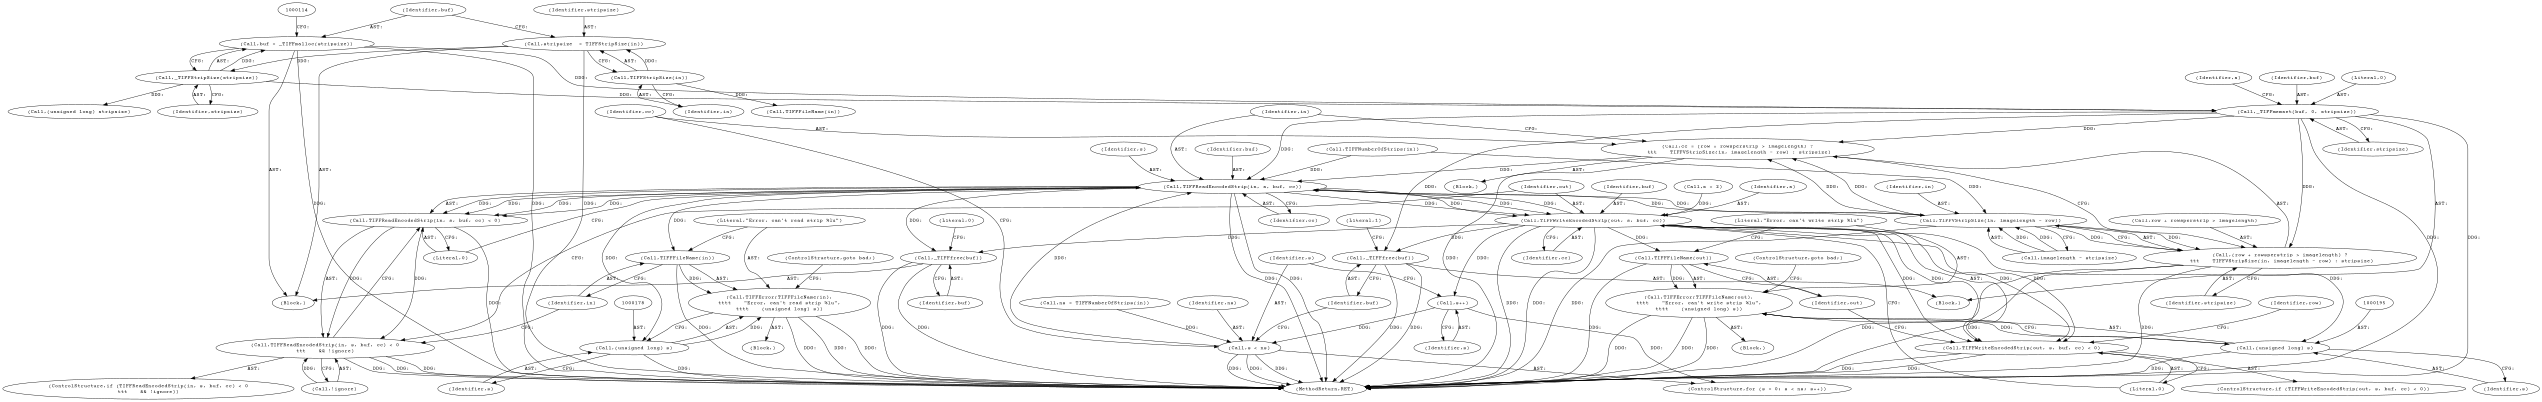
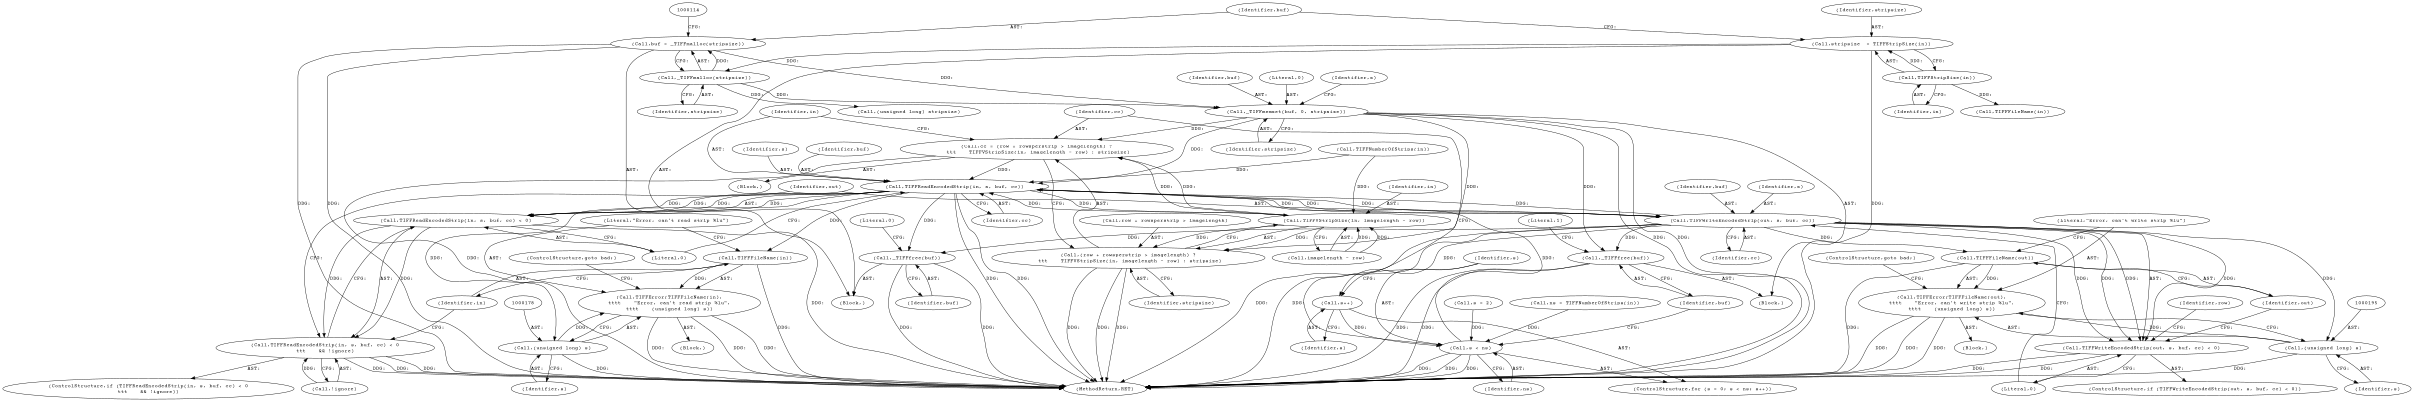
(207, 78) -> (705, 78)
(1695, 206) -> (1472, 325)
(1621, 246) -> none
(2069, 258) -> (1327, 258)
(1659, 348) -> (1626, 348)
none -> (1489, 367)
